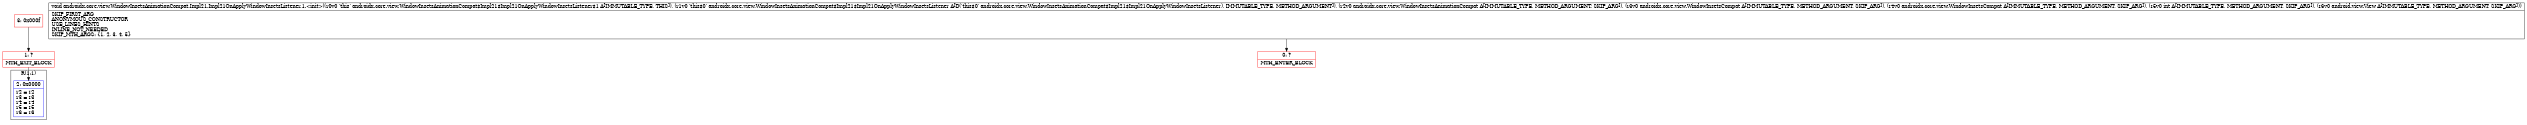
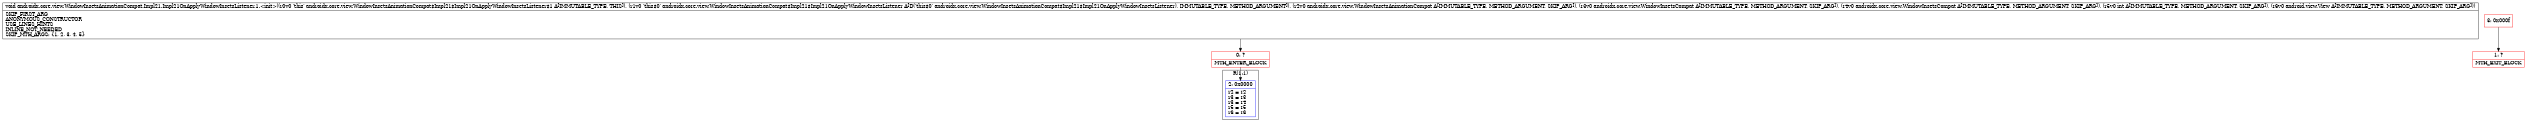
(29, 72) -> (1240, 72)
(25, 103) -> (1237, 103)
